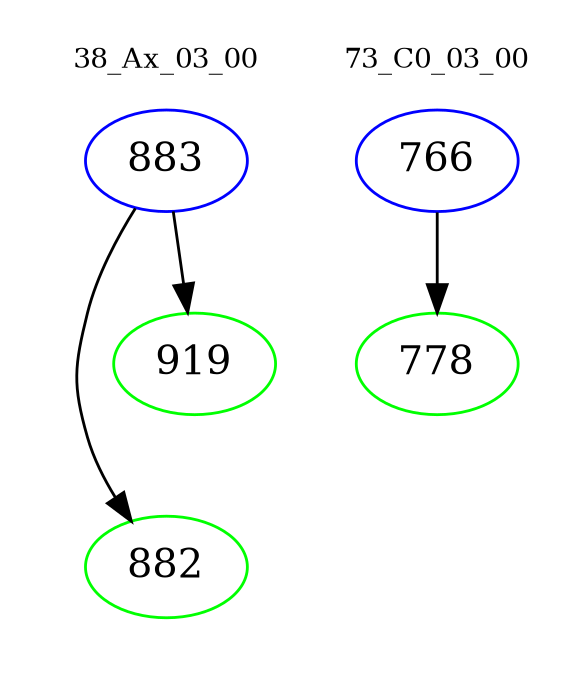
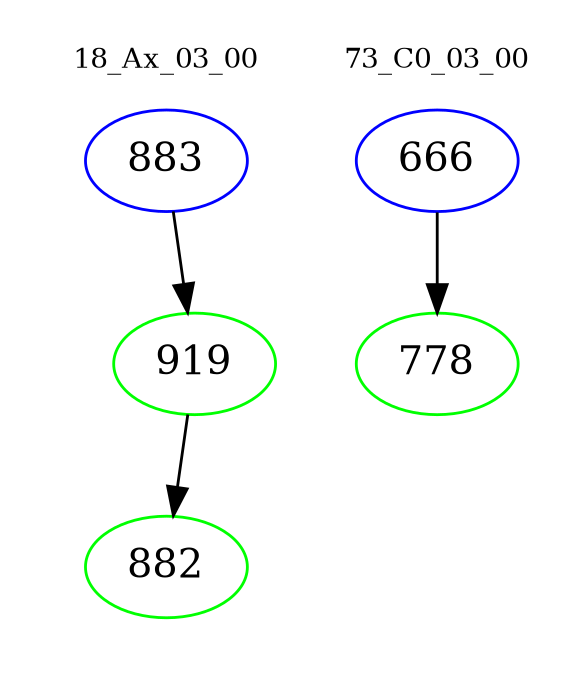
(166, 61) -> (166, 61)
(437, 161) -> (437, 161)
(79, 351) -> (183, 451)
